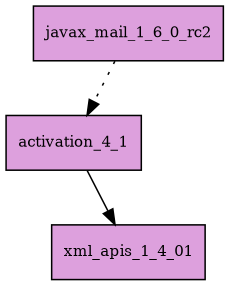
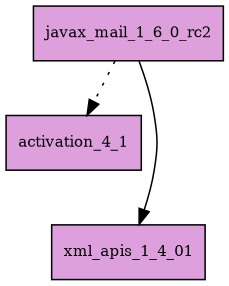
(98, 191) -> (157, 135)
